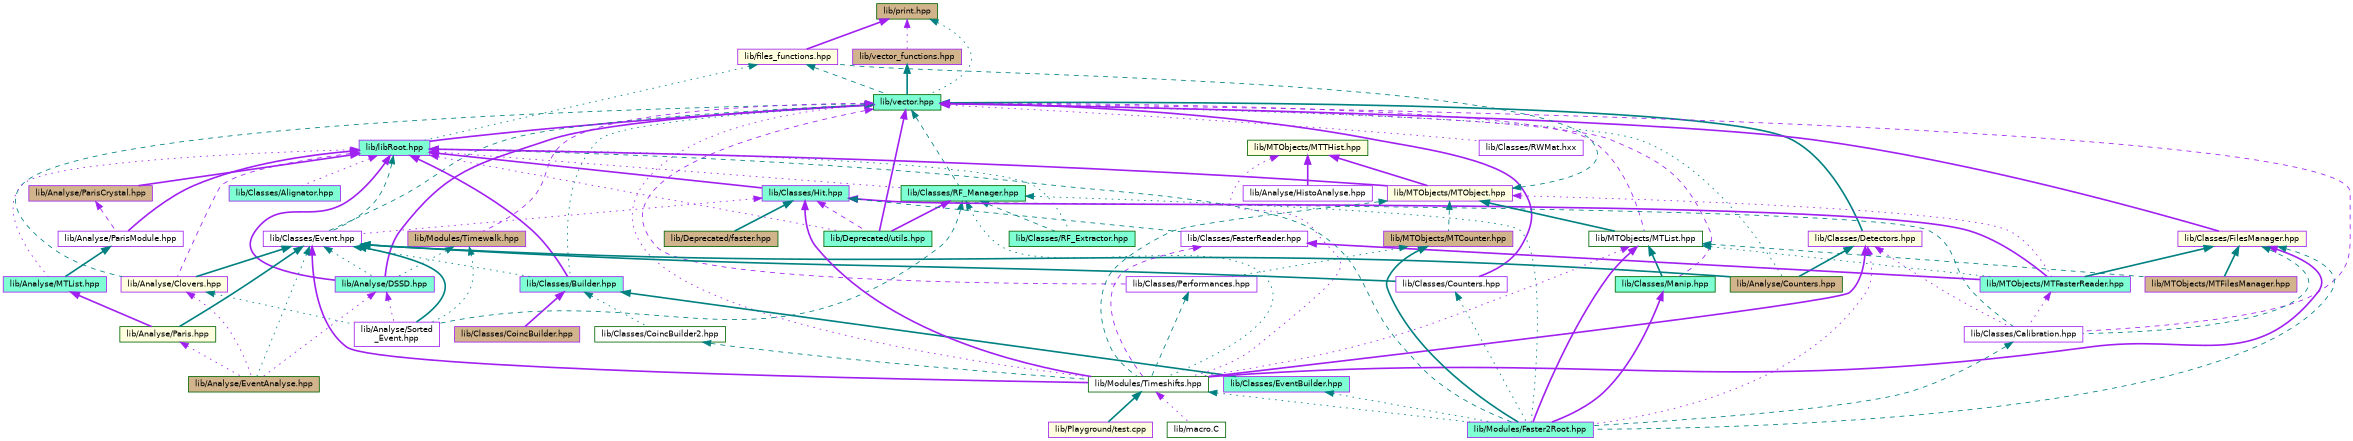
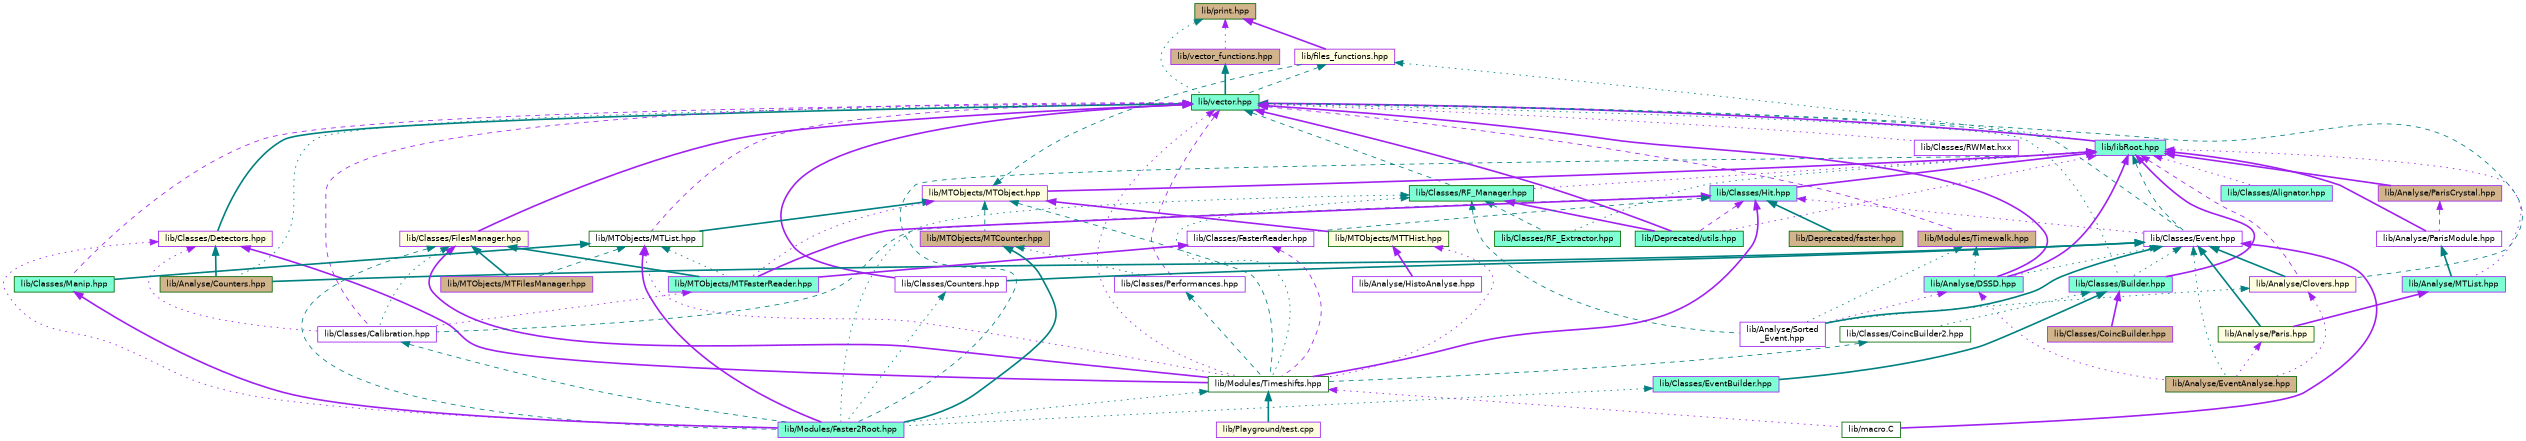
(1383, 172) -> (1151, 212)
(2229, 322) -> (401, 284)
(666, 372) -> (2238, 406)
